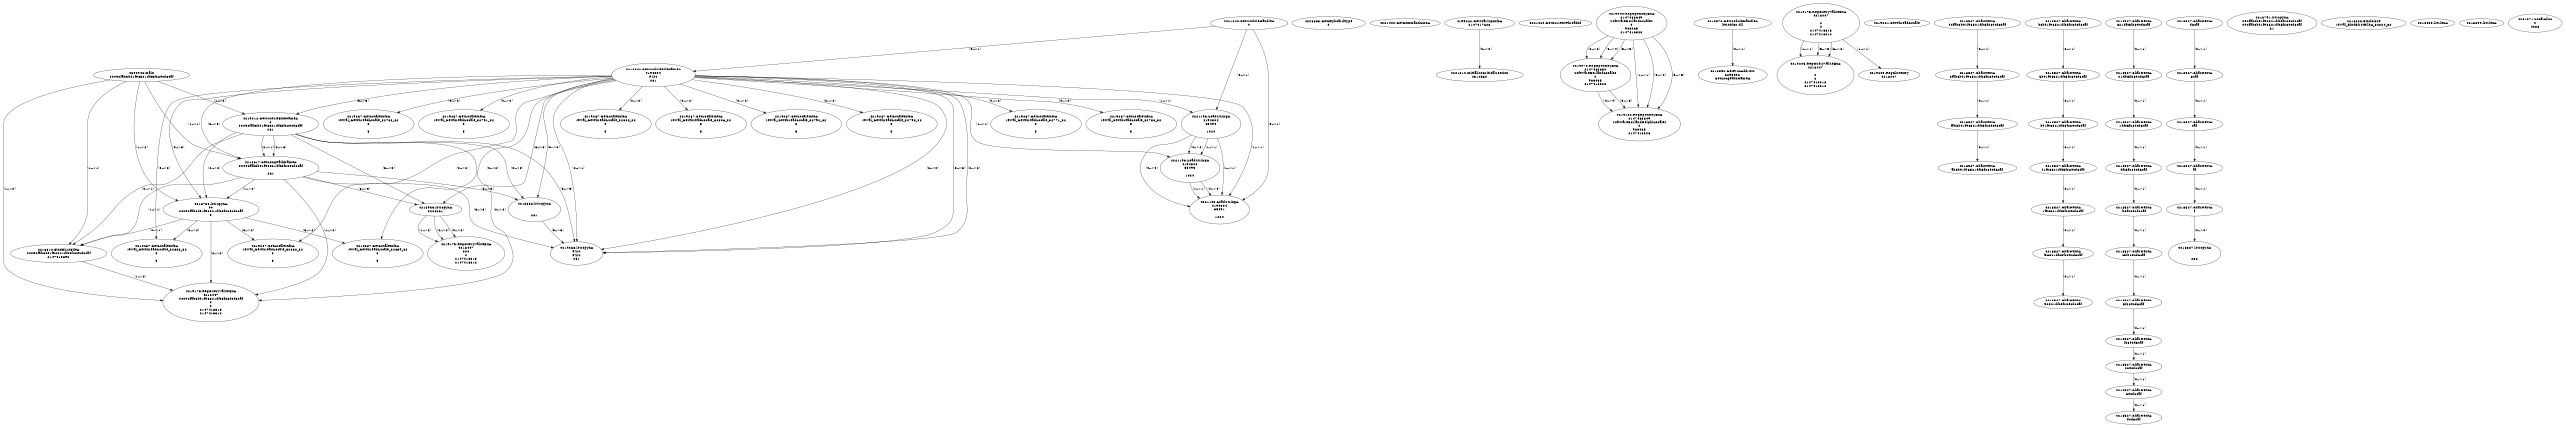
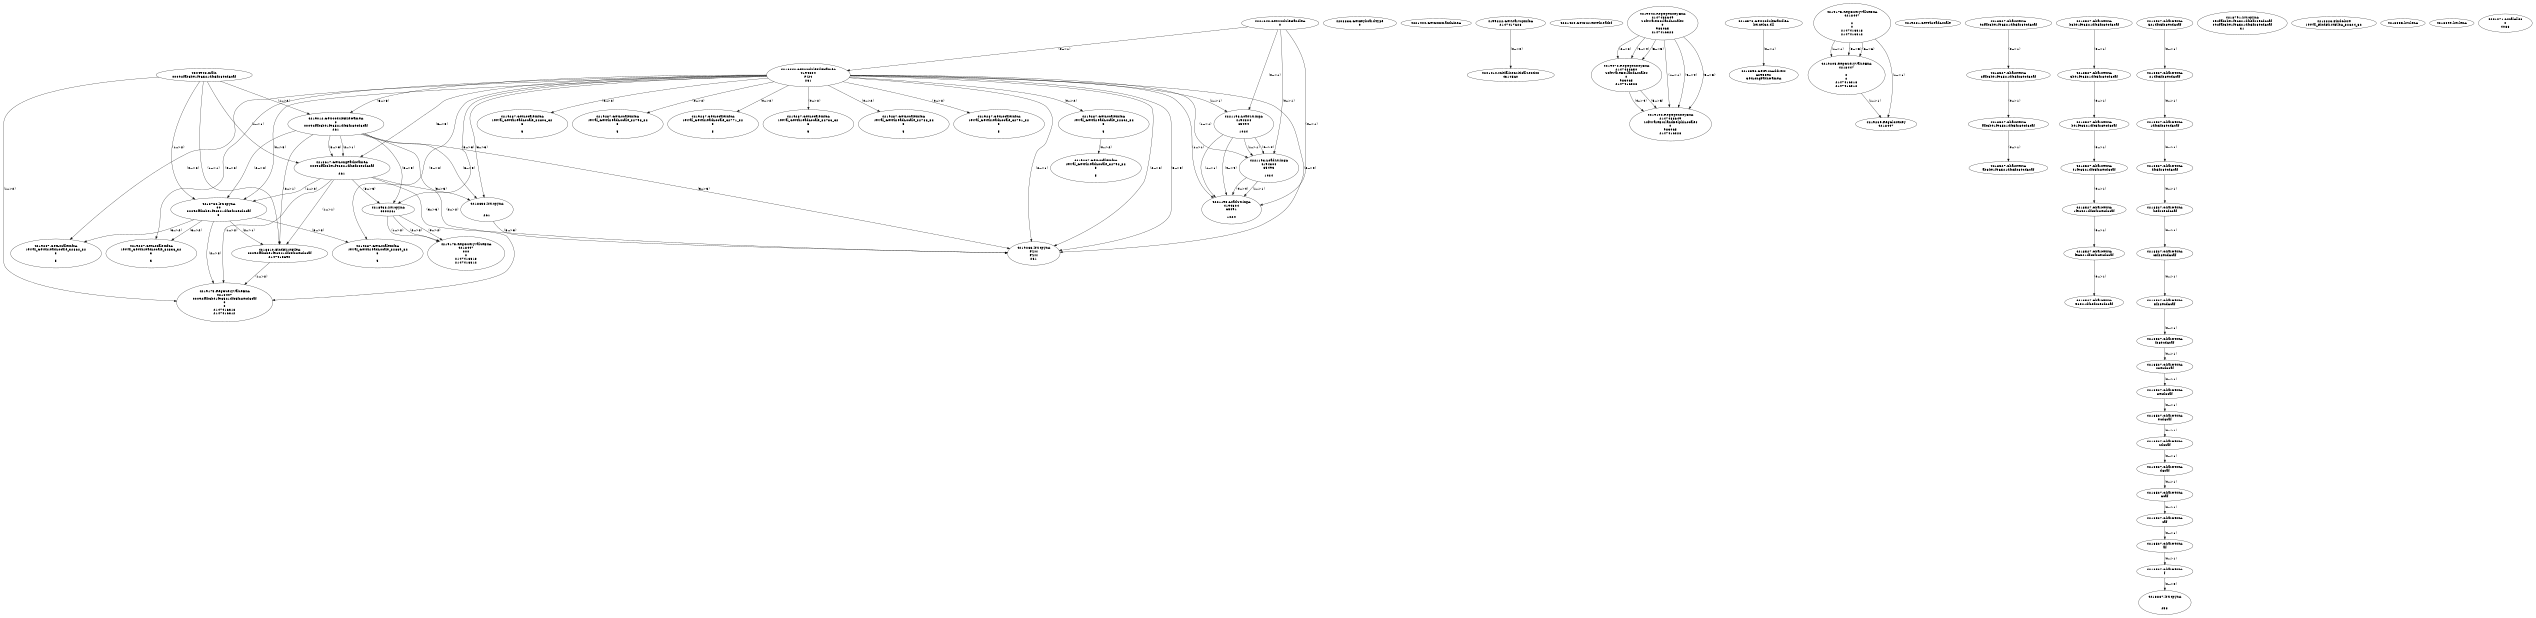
none -> (1283, 91)
(722, 98) -> (1100, 145)
none -> (1870, 104)
none -> (2165, 443)
